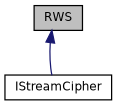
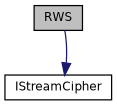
(50, 59) -> (67, 47)
